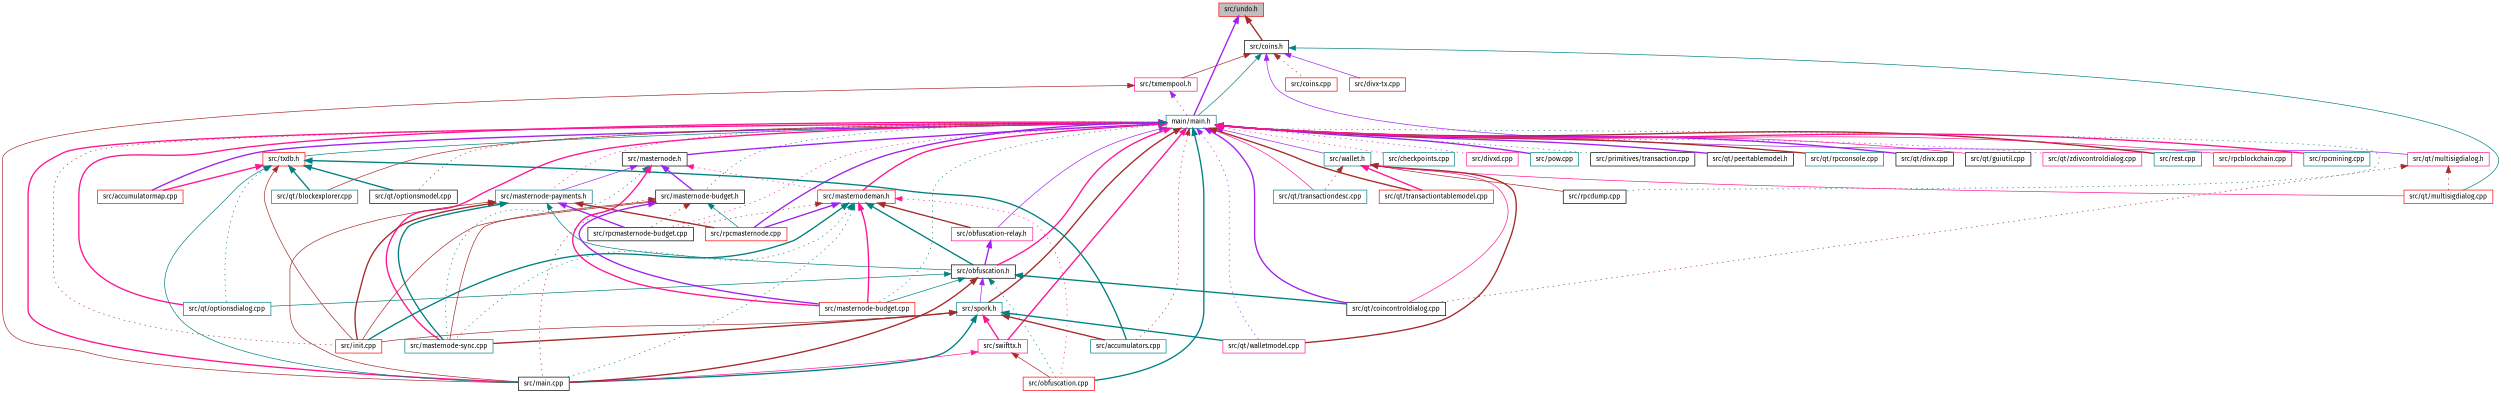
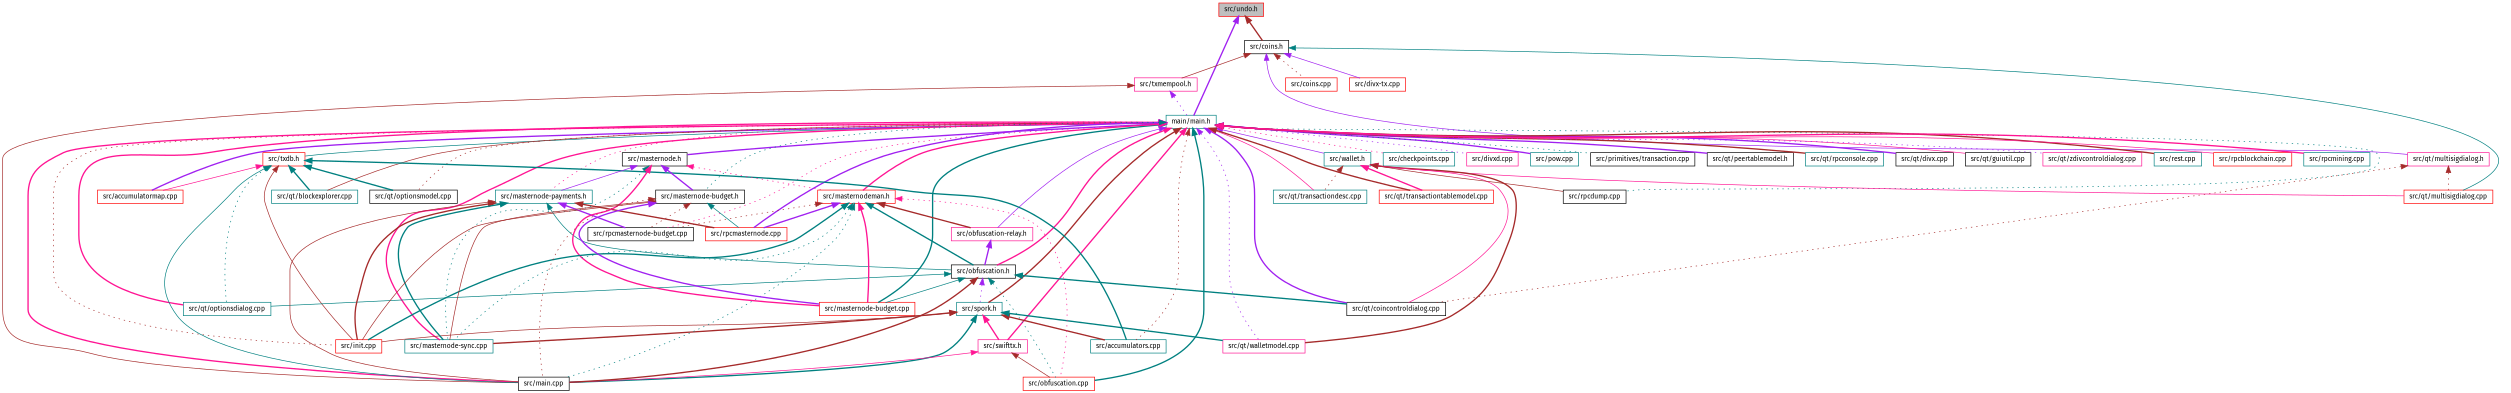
(1228, 88) -> none
(975, 159) -> (975, 159)
(210, 179) -> (210, 179)
(981, 294) -> (981, 294)
